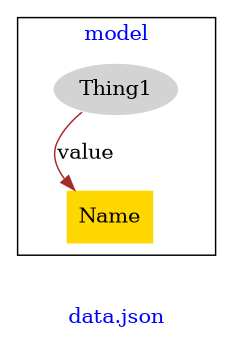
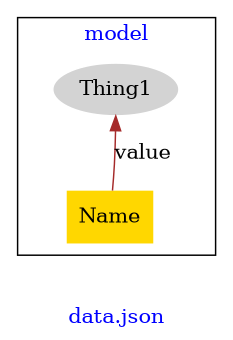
(57, 142) -> (115, 161)
